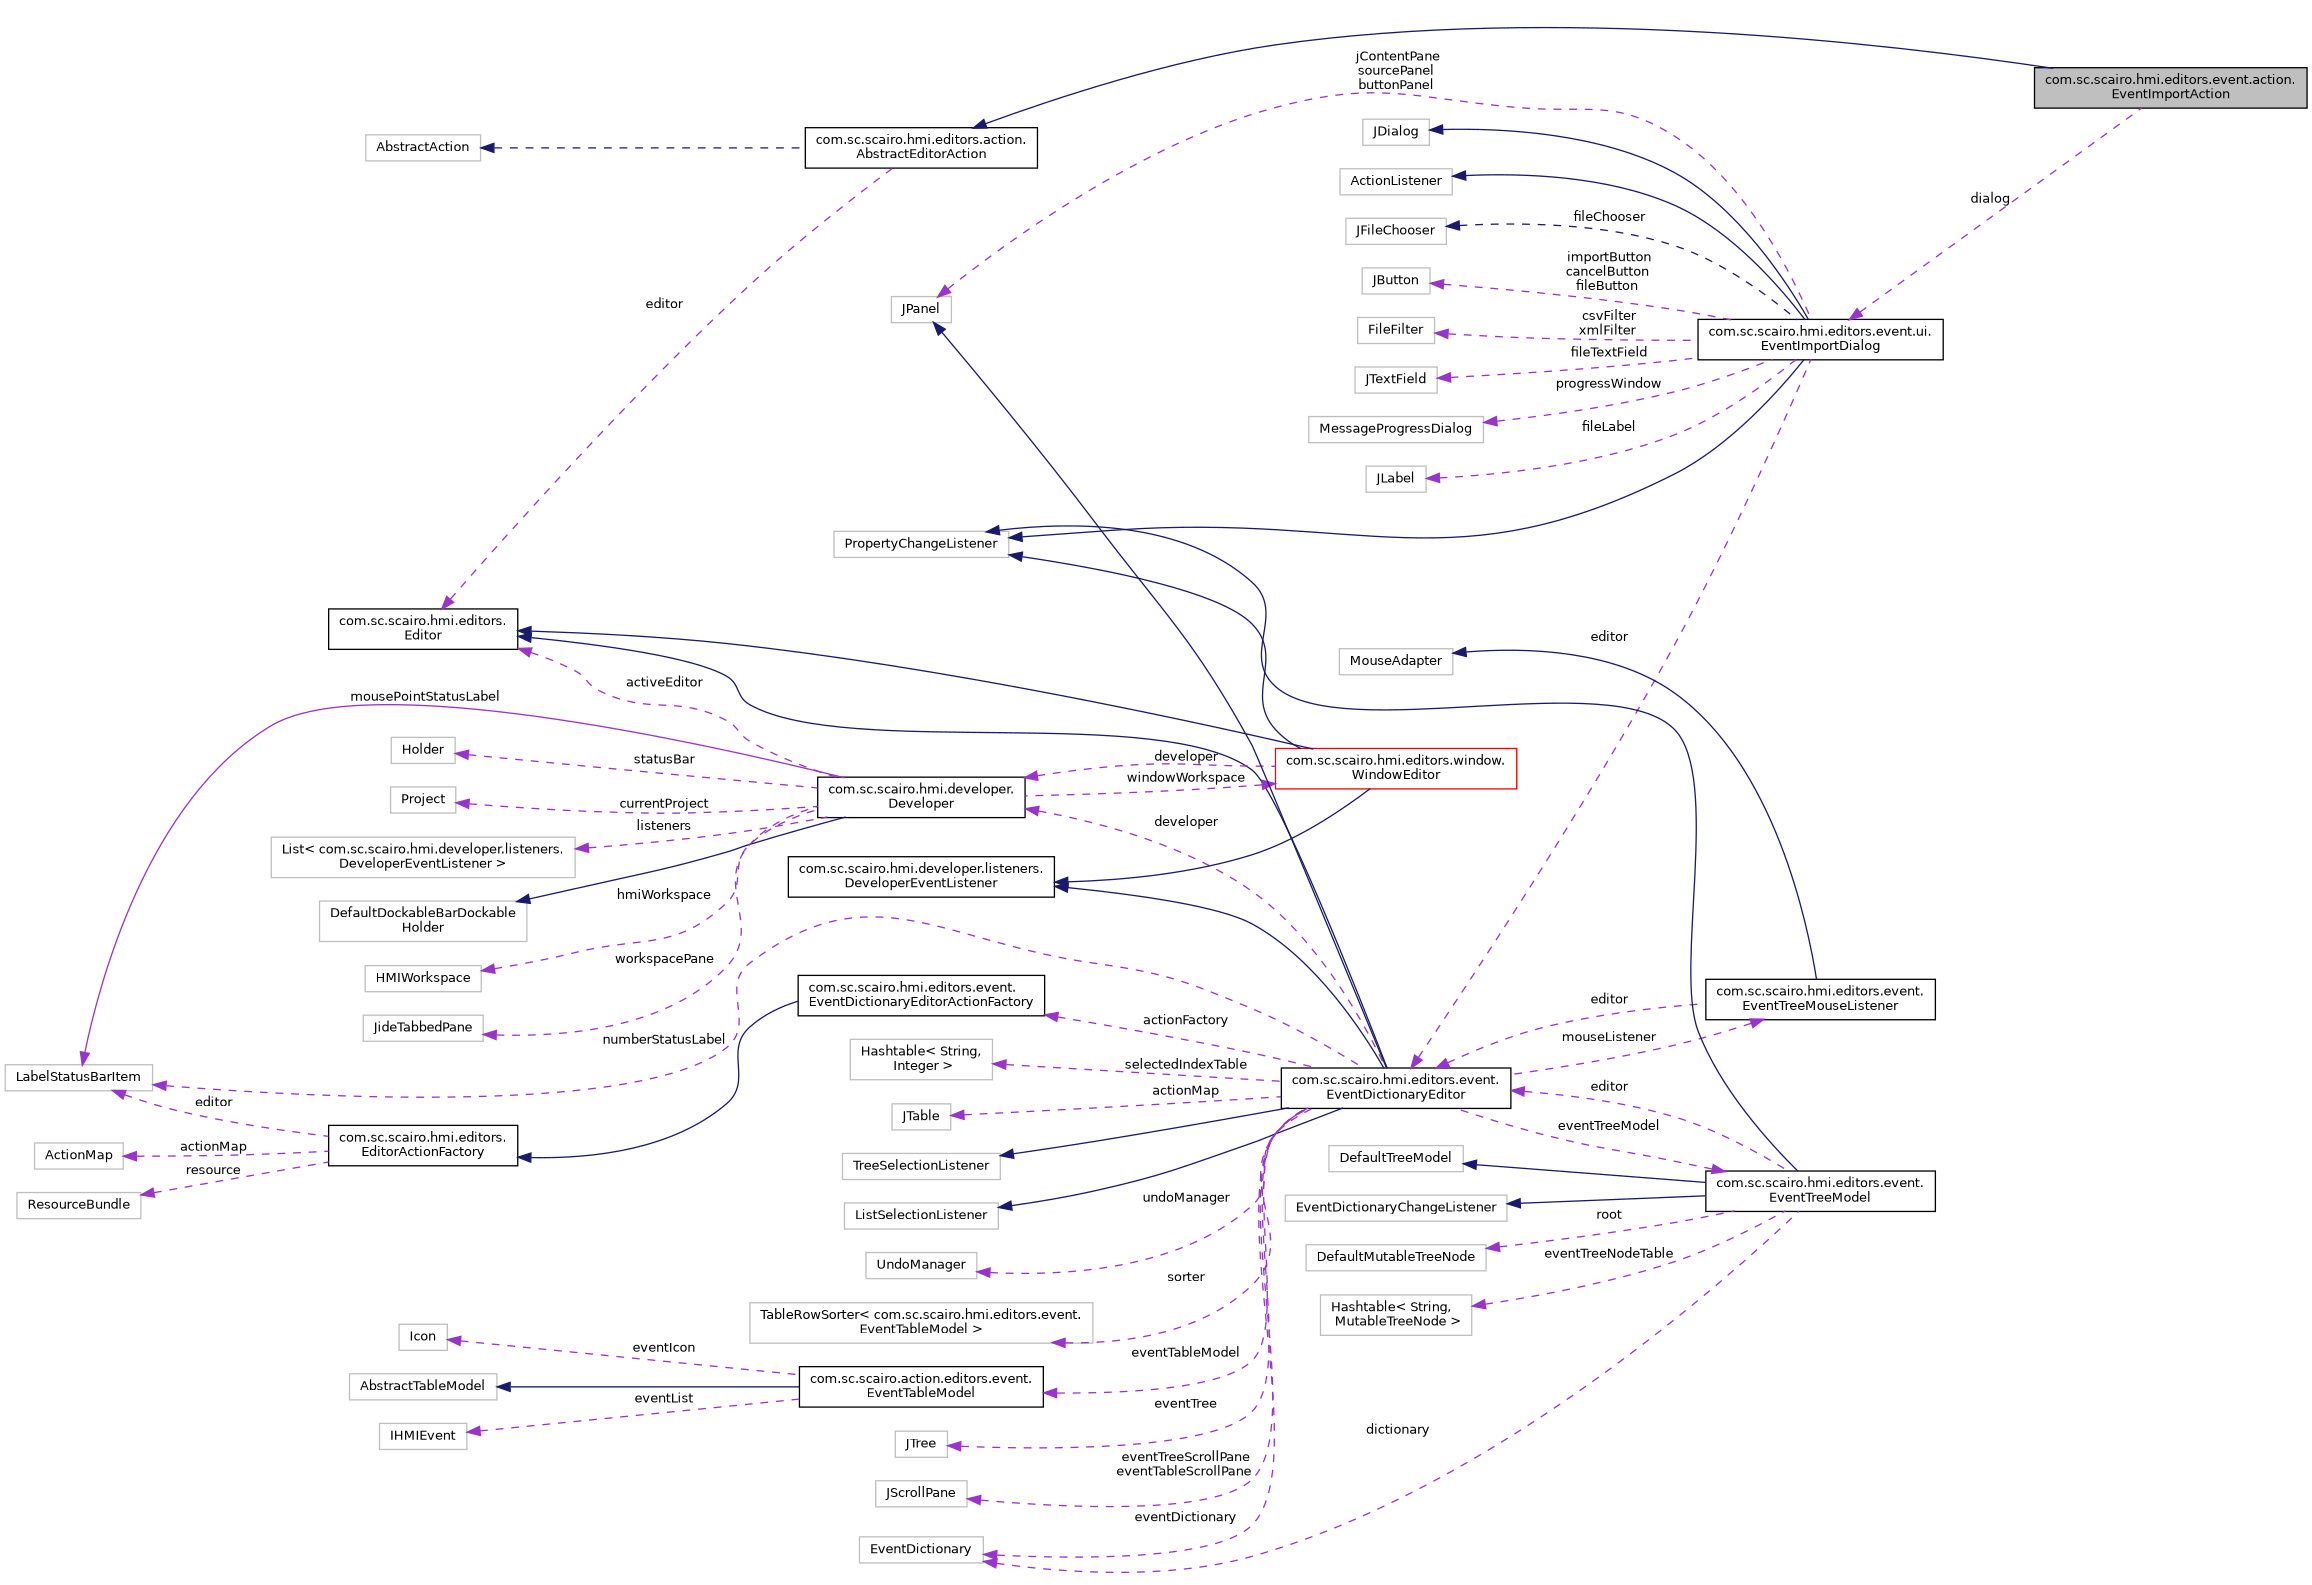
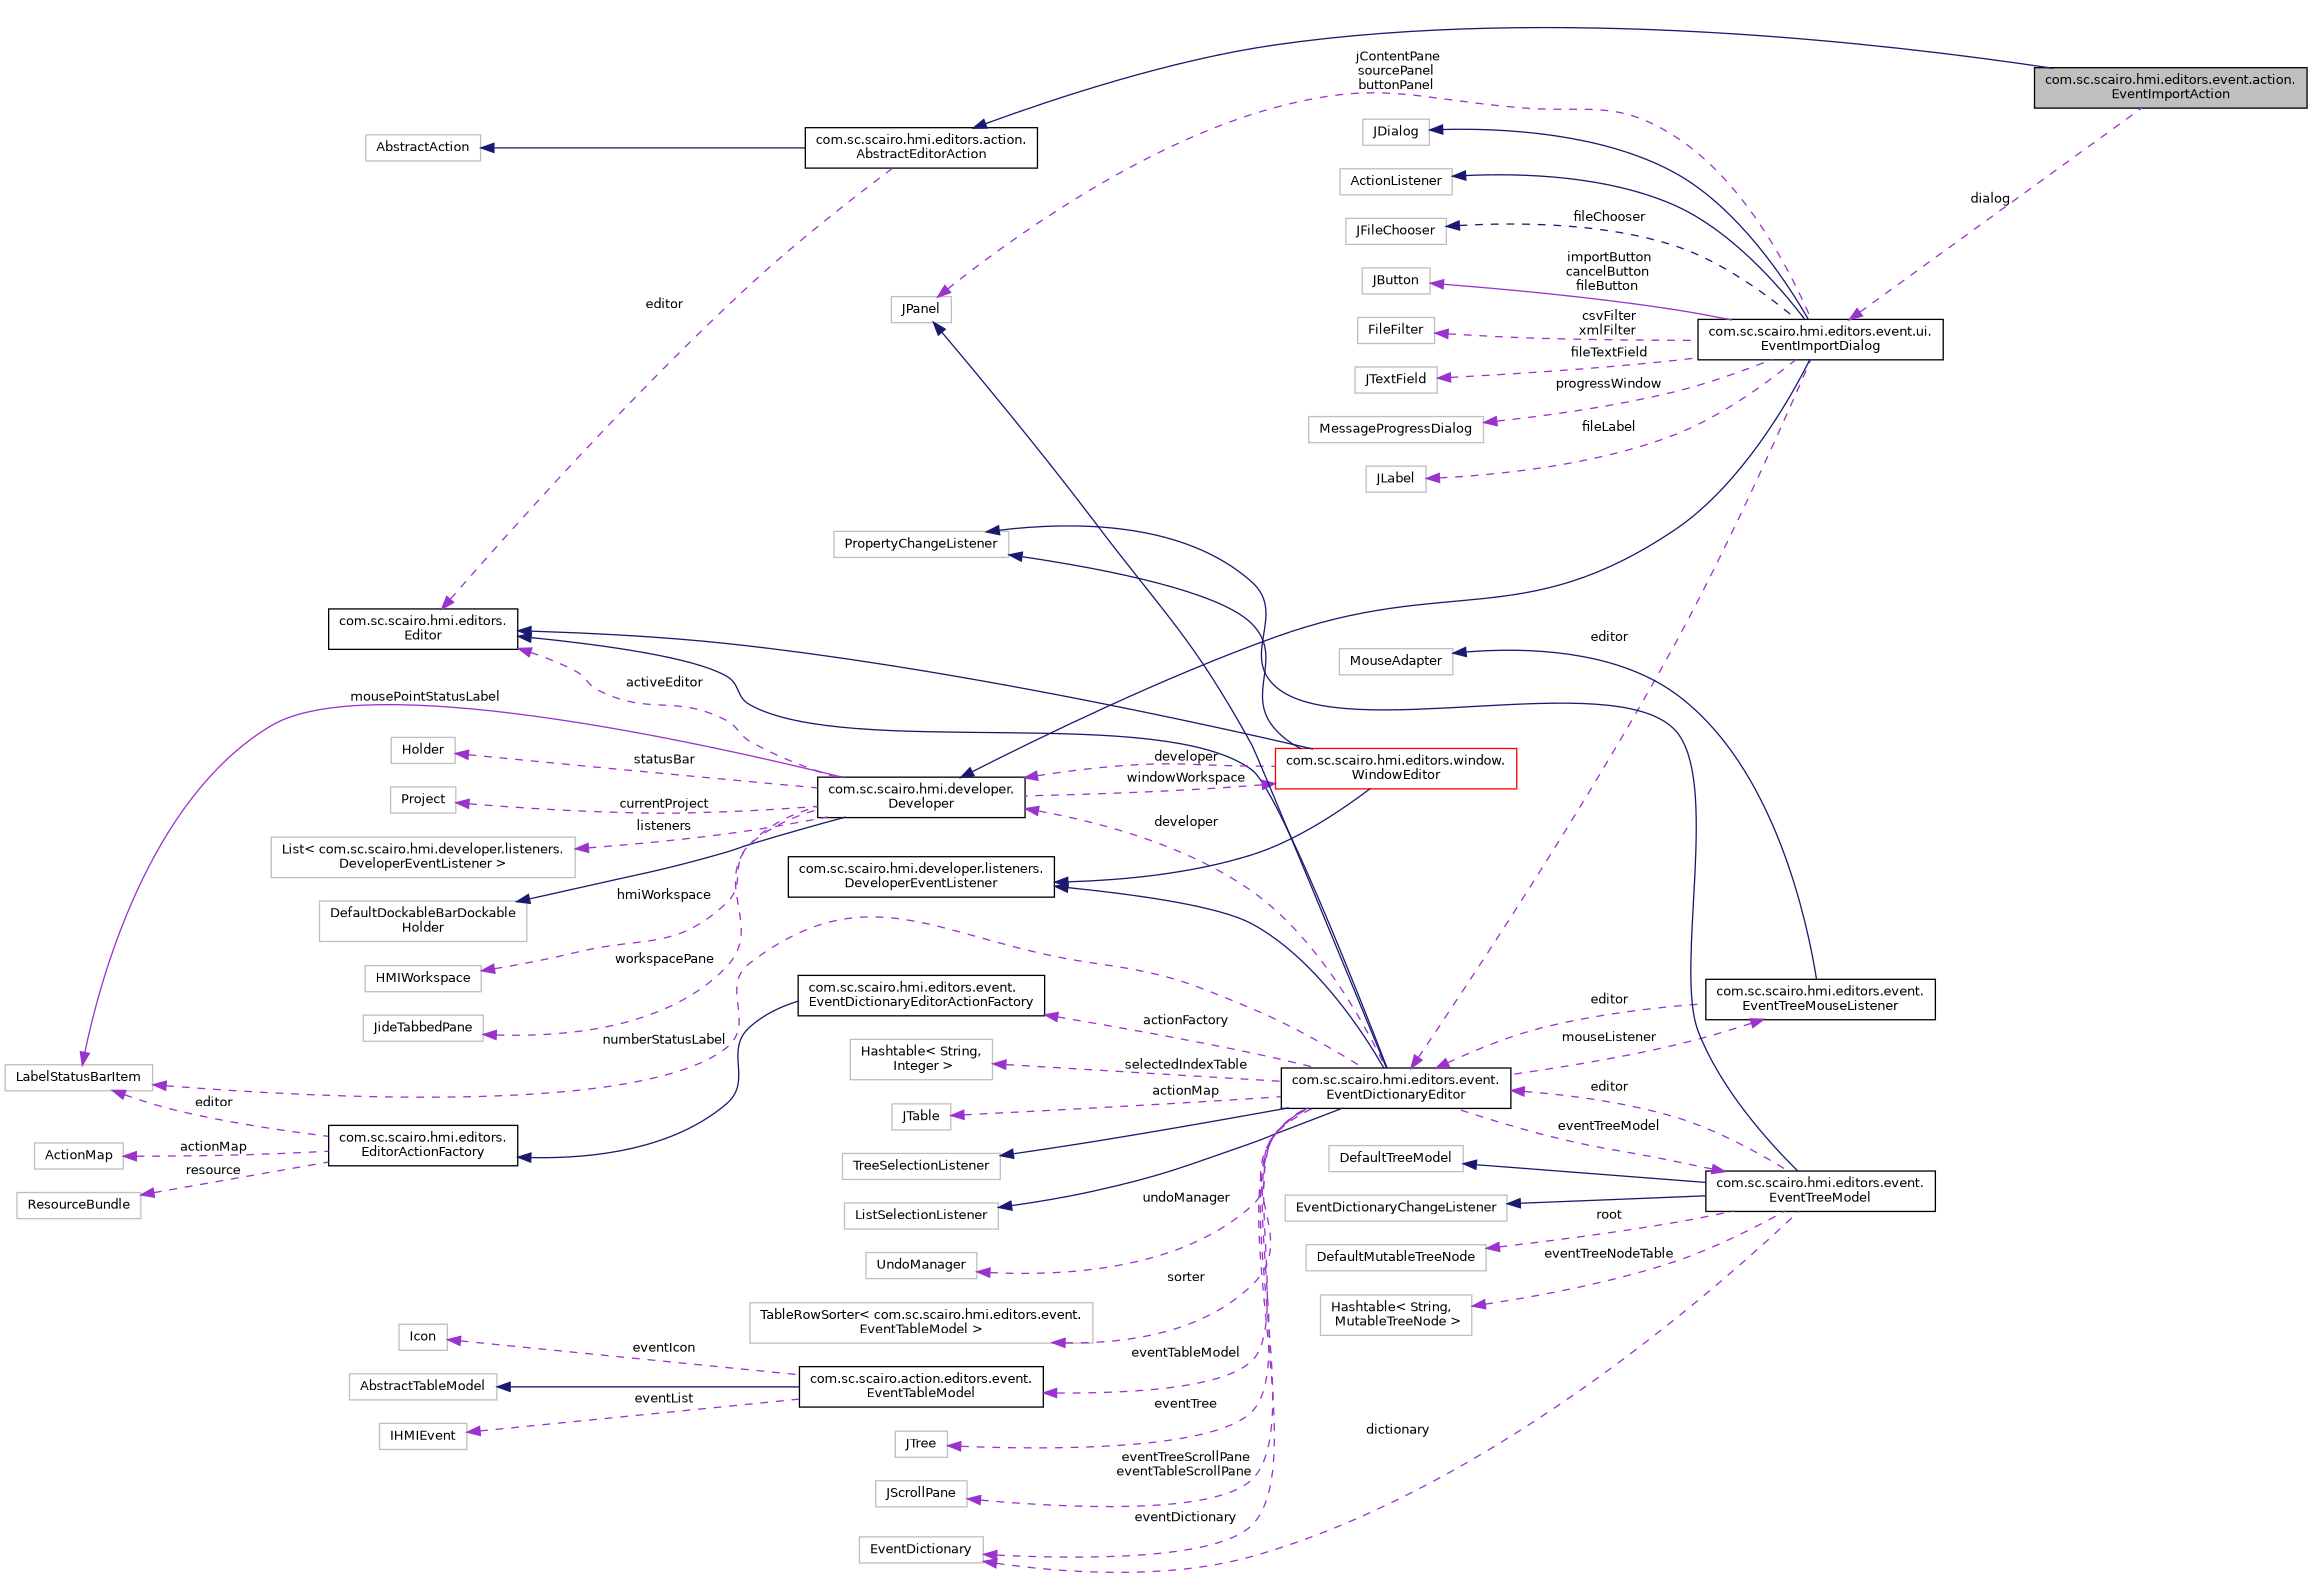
(650, 148) -> (650, 148)
(1588, 298) -> (1588, 298)
(1441, 537) -> (1424, 604)
